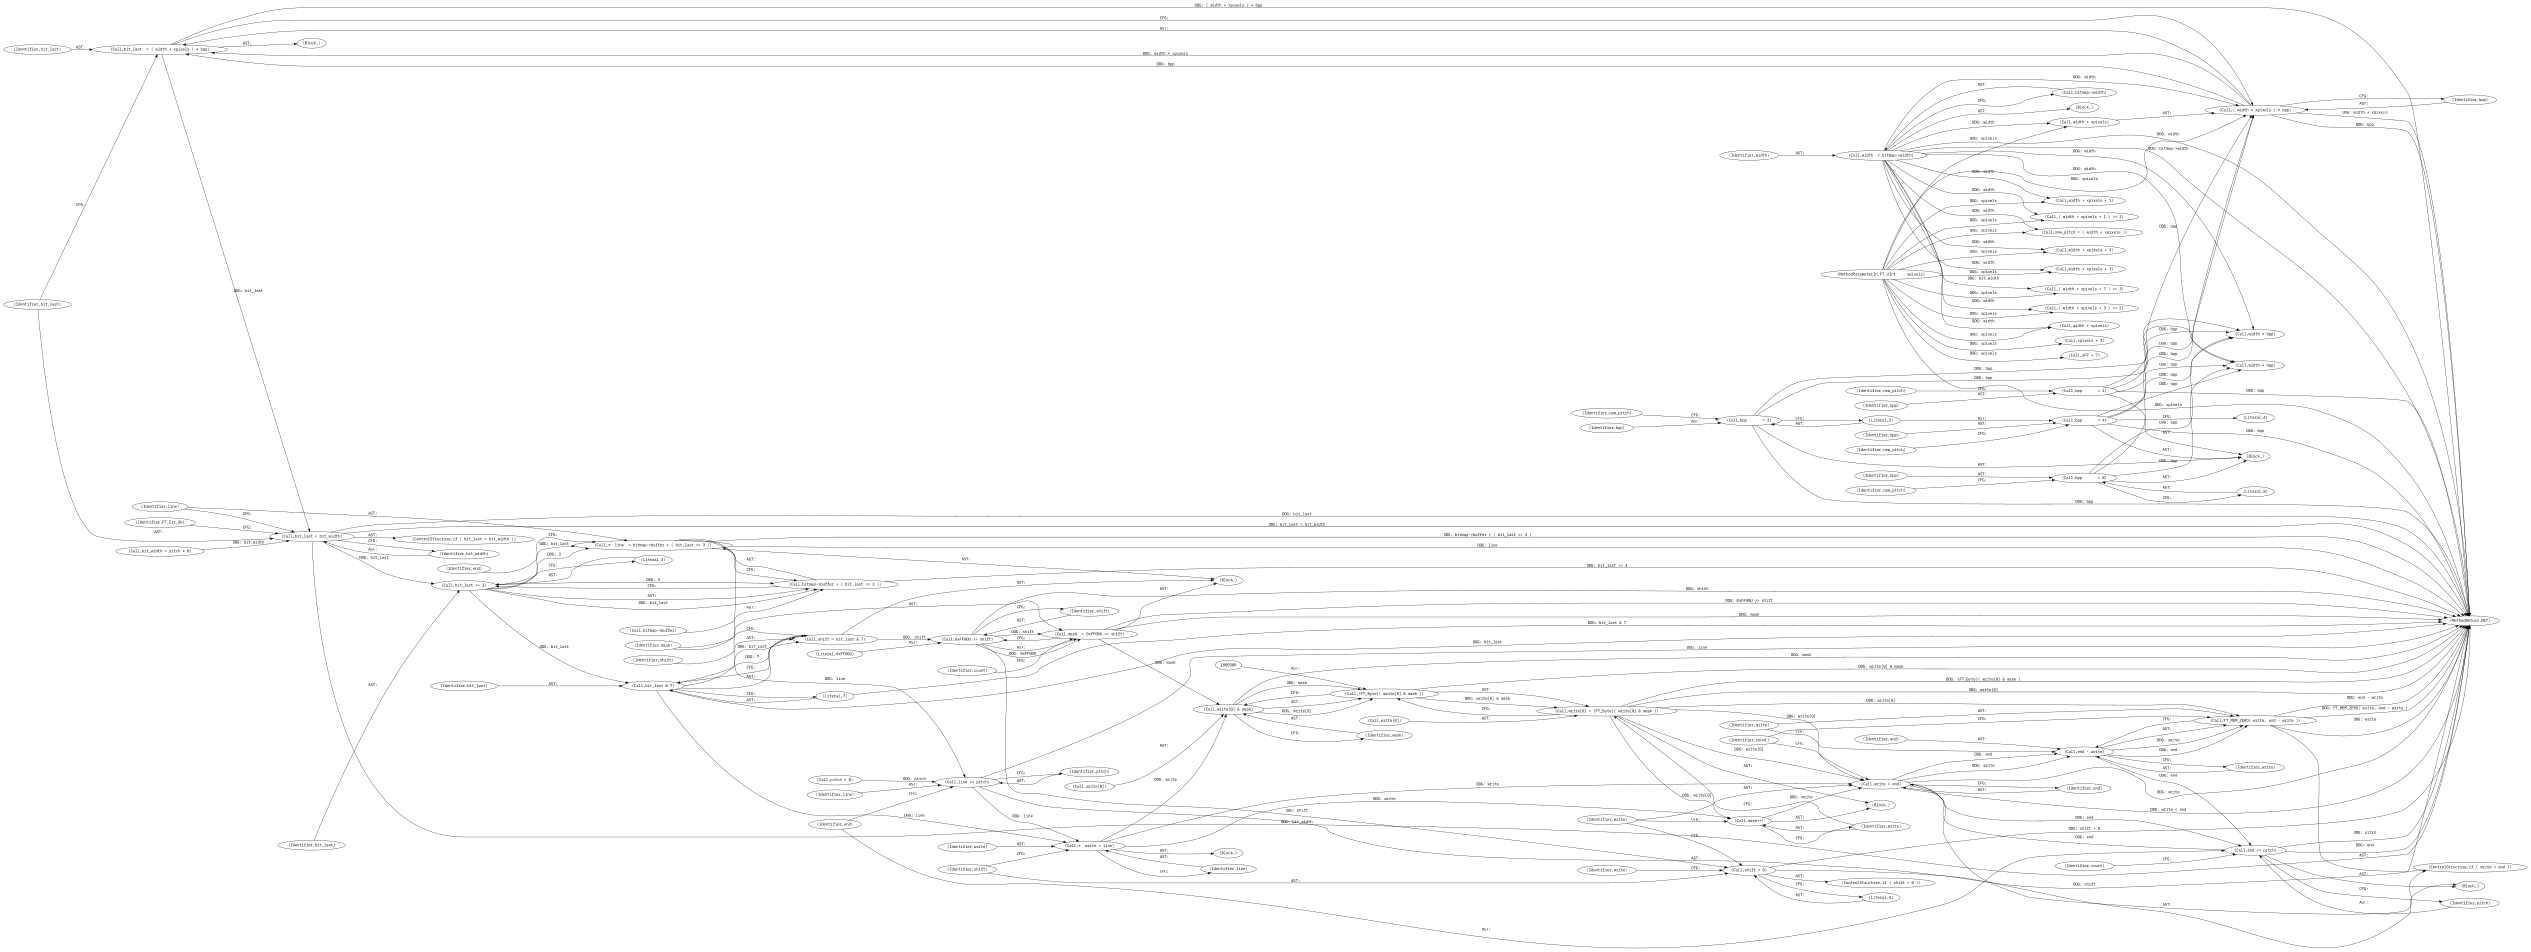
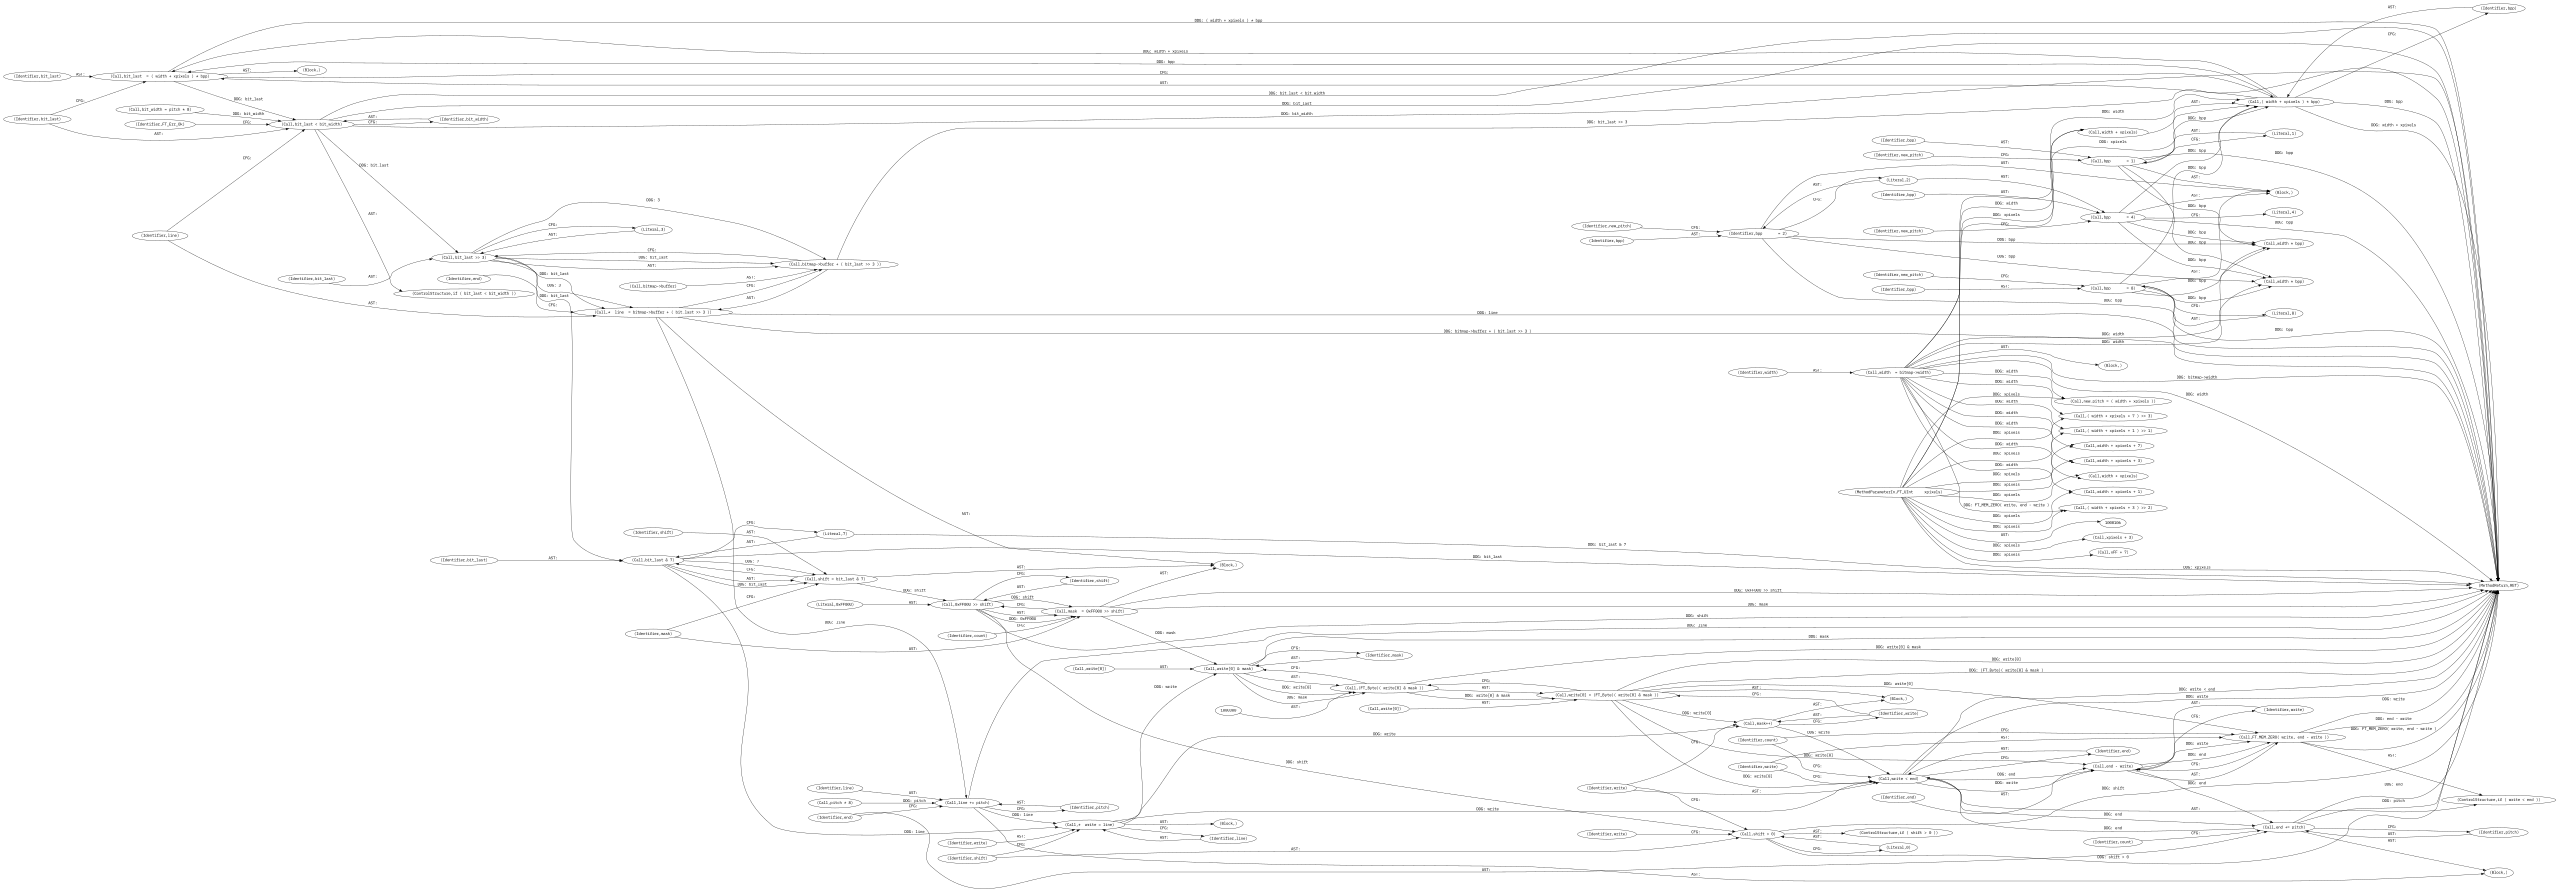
(2084, 93) -> none
none -> (2284, 134)
(1983, 278) -> (2006, 382)
(1983, 301) -> (2006, 505)
none -> (2397, 332)
(1749, 421) -> (1758, 234)
none -> (2113, 523)
